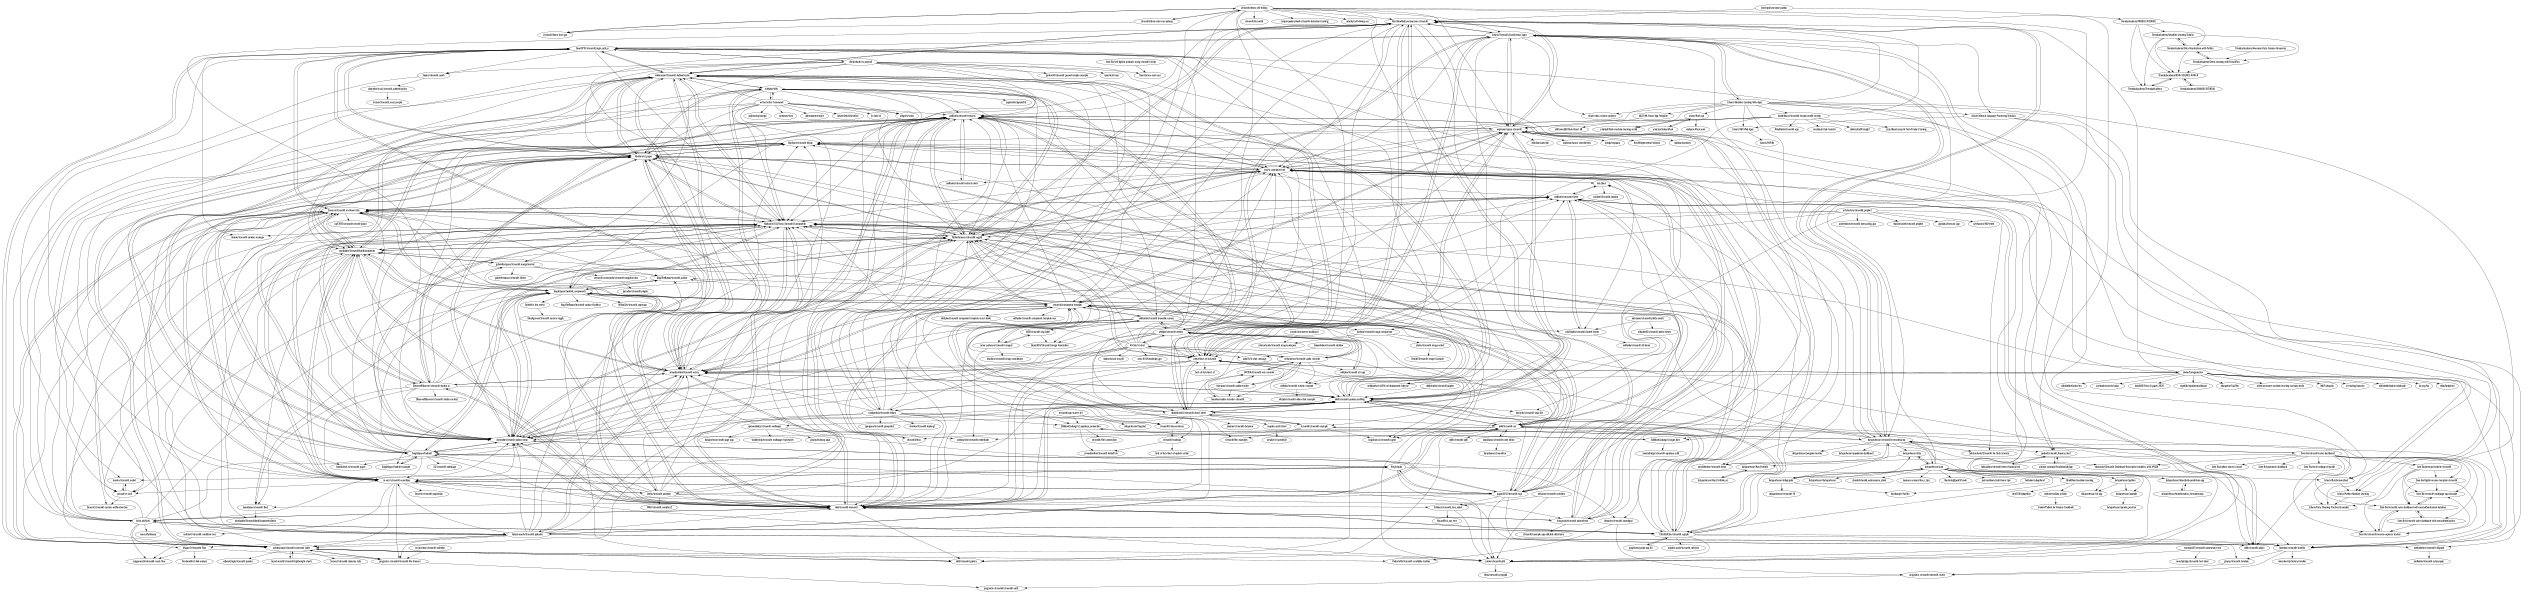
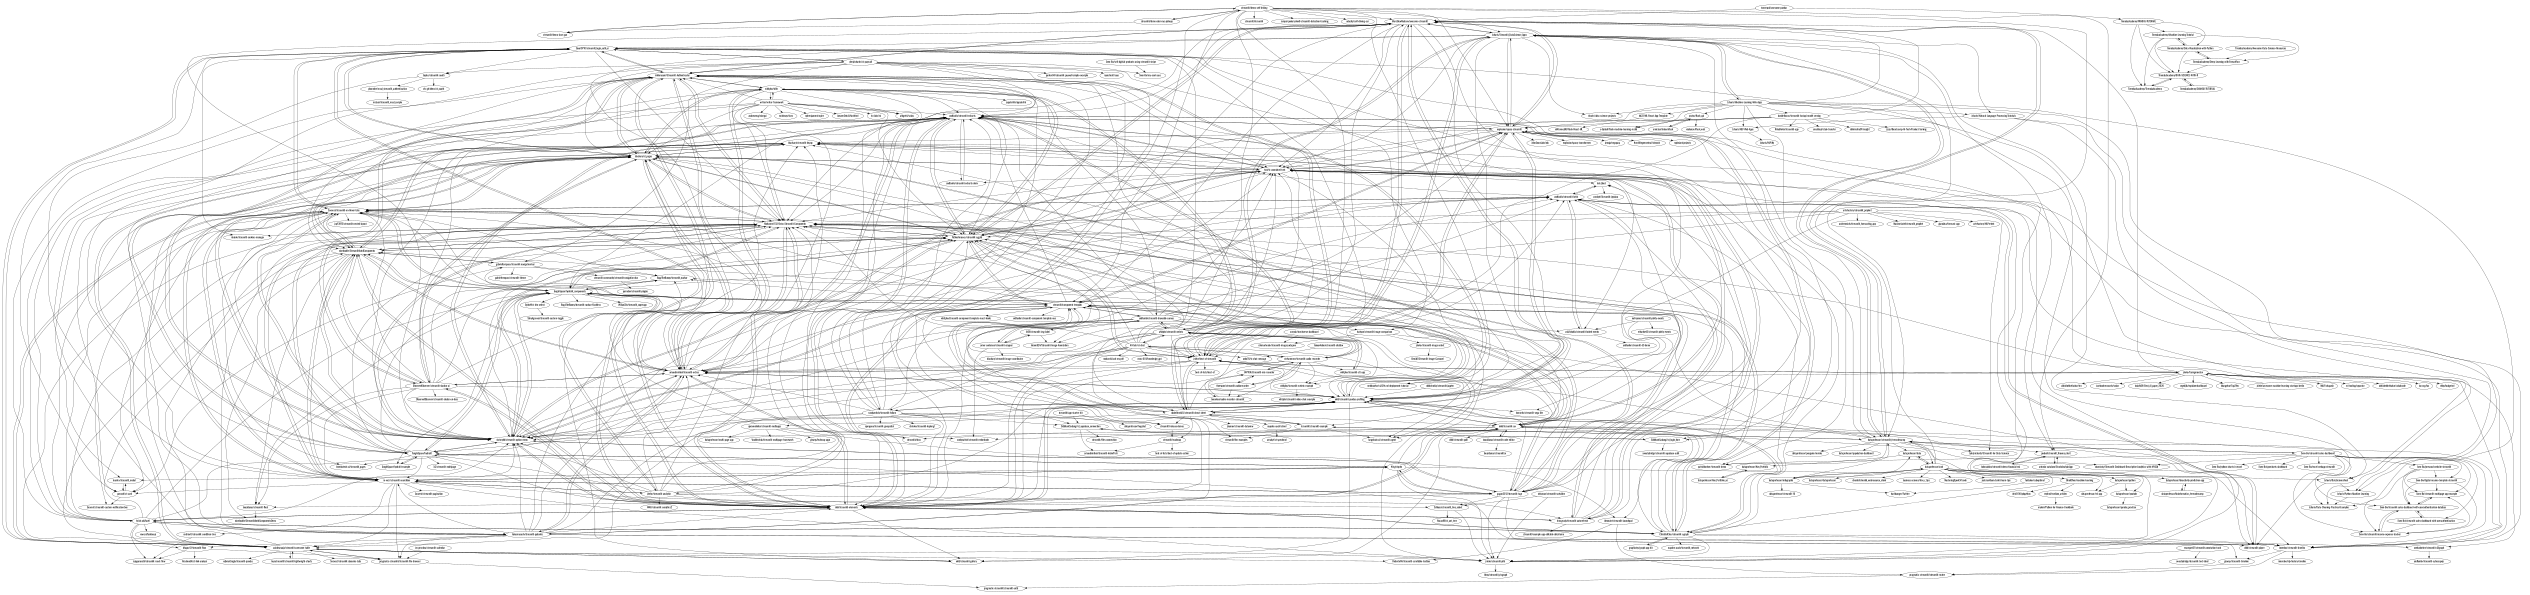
none -> (434, 89)
(2233, 379) -> (2235, 379)
